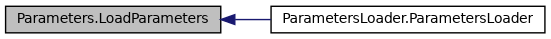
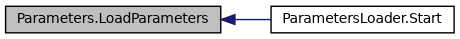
(408, 20) -> (363, 20)
